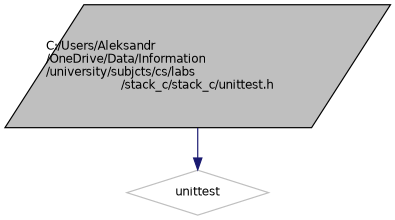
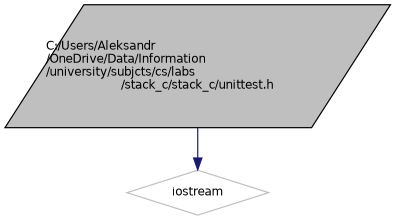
(198, 193) -> (198, 193)
